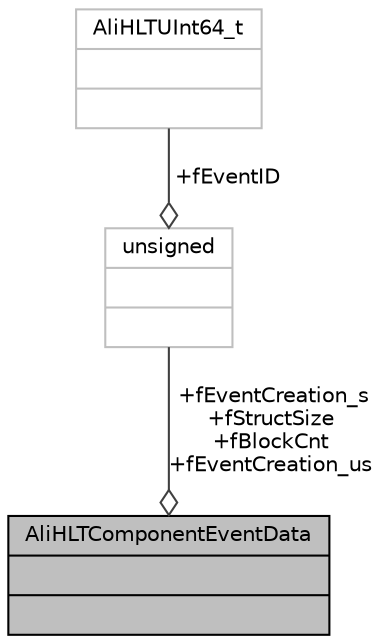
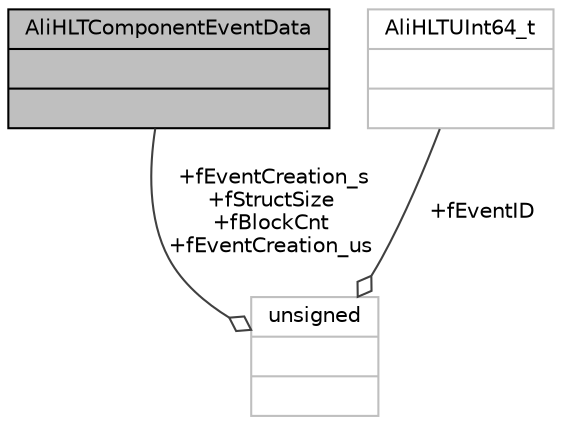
(169, 419) -> (160, 237)
